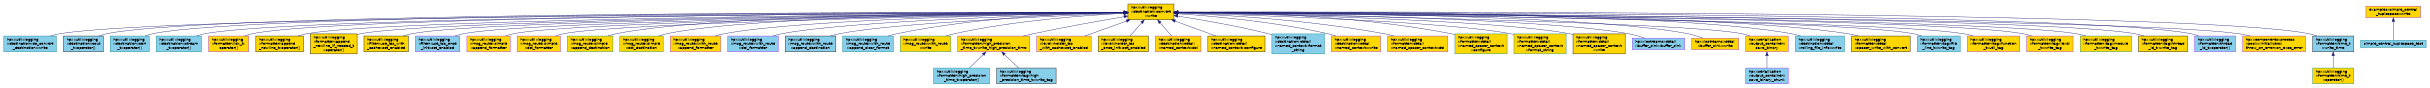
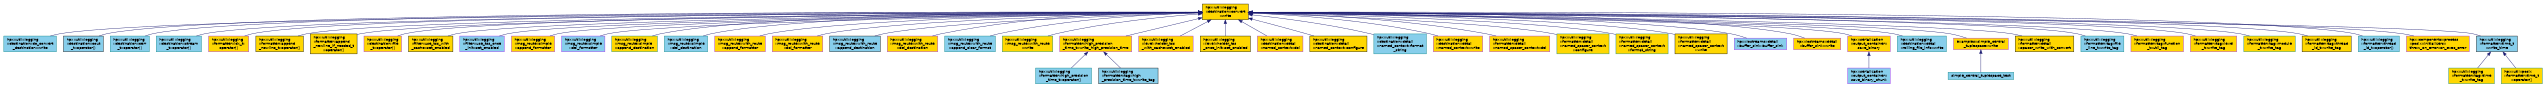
none -> (1610, 19)
none -> (383, 44)
(539, 44) -> (583, 44)
(642, 44) -> (686, 44)
(753, 44) -> (798, 44)
none -> (913, 44)
(2215, 44) -> (2379, 44)
(2333, 76) -> (2522, 76)
none -> (2472, 76)
